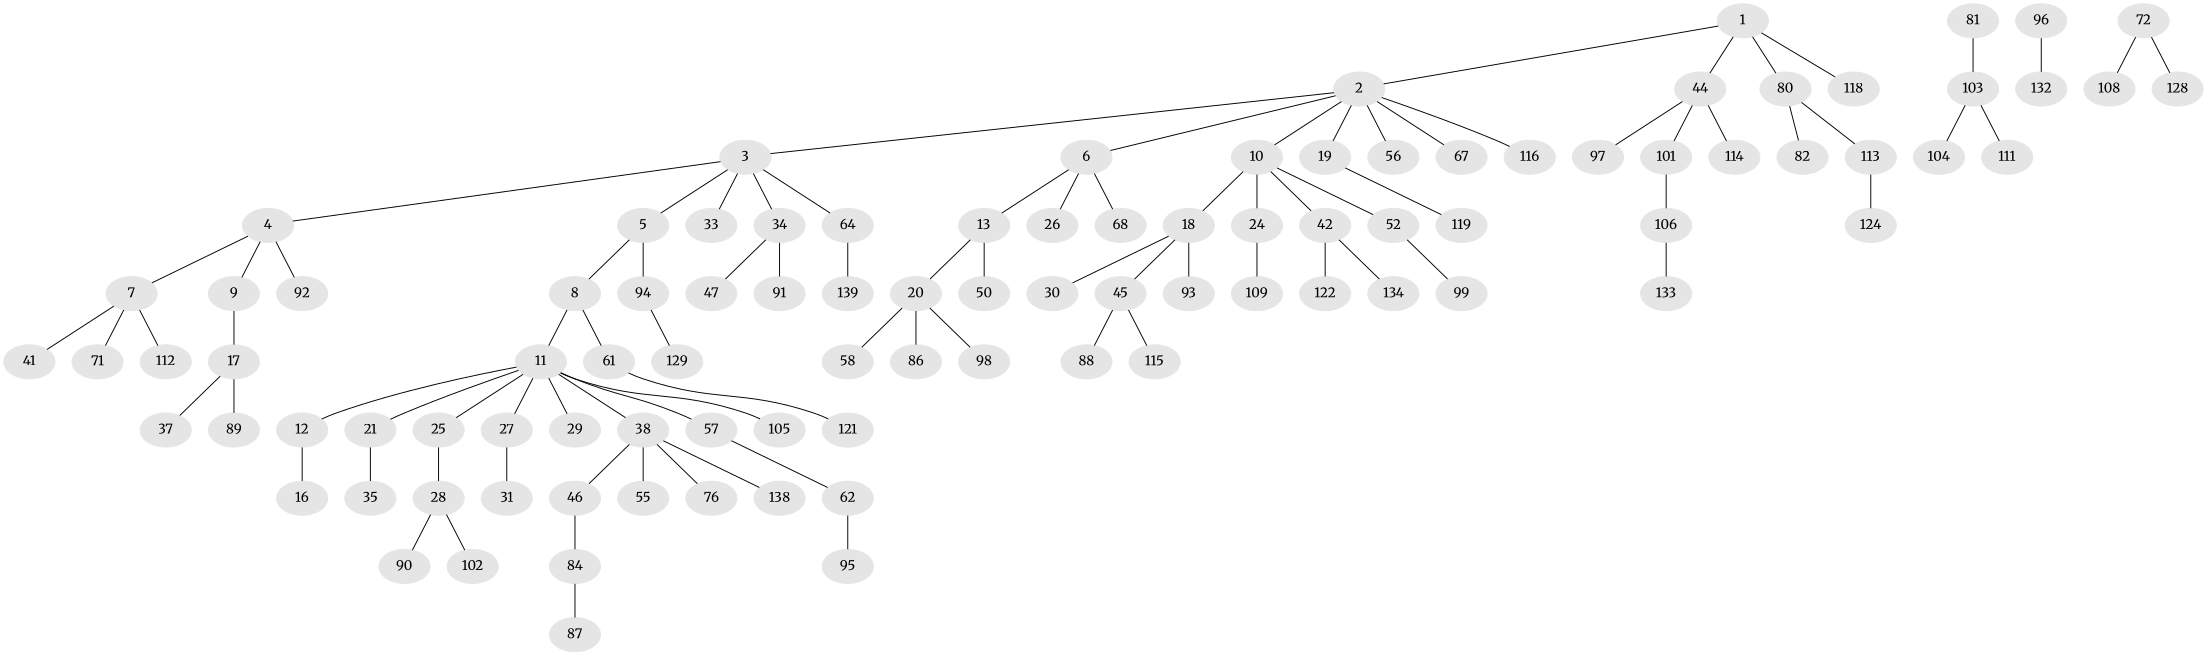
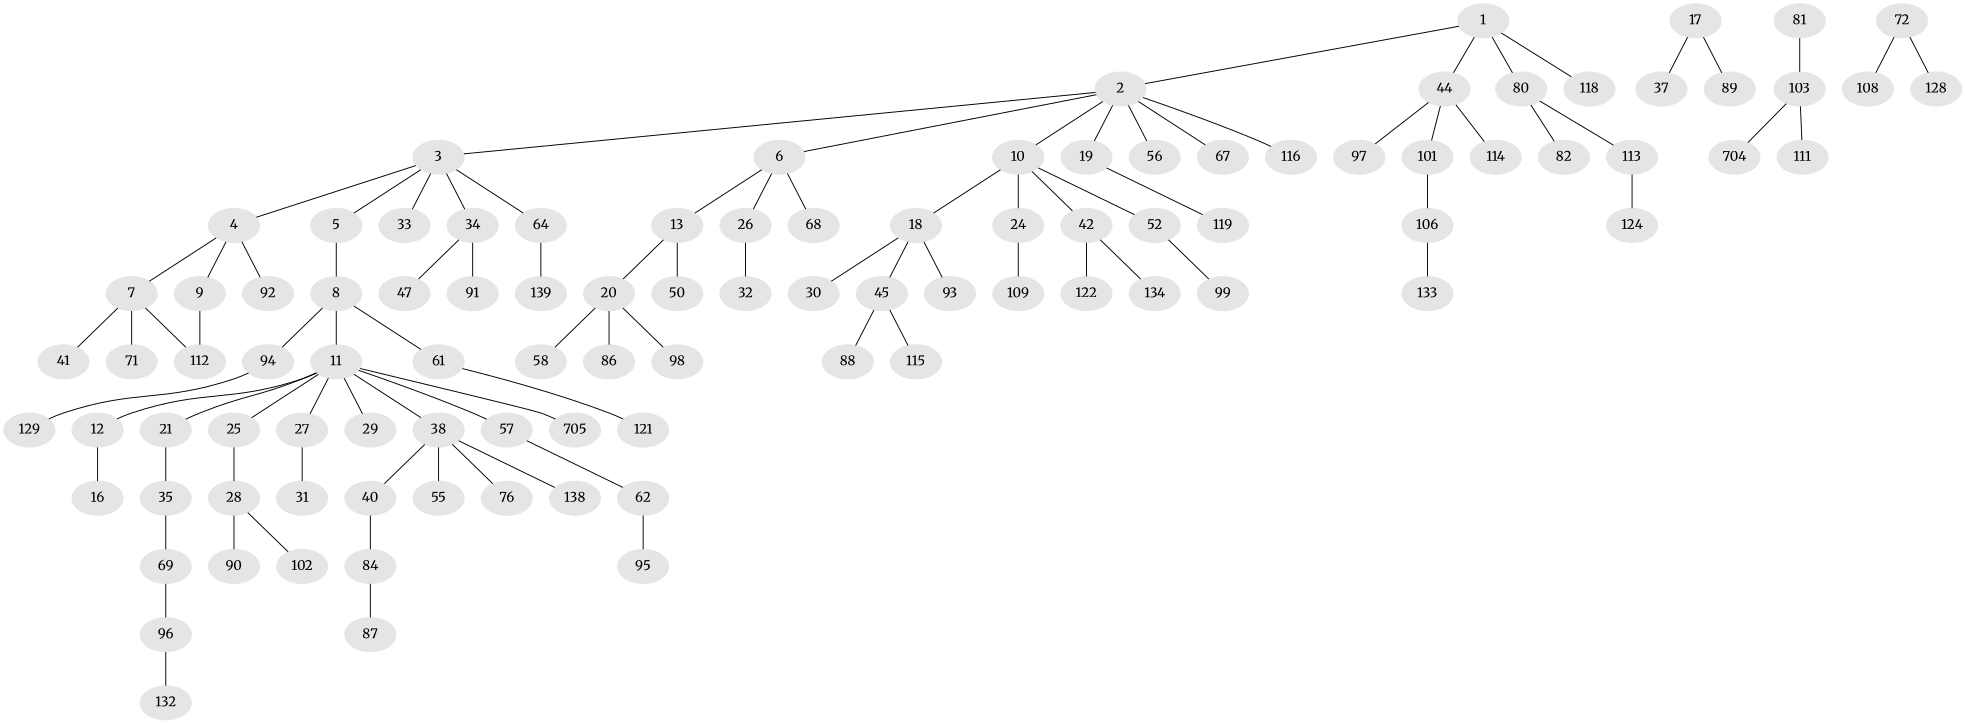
(1939, 157) -> (1734, 157)
(643, 260) -> (302, 328)
none -> (745, 294)
(234, 328) -> (200, 328)
(780, 430) -> (575, 430)
(575, 498) -> (370, 498)
none -> (166, 566)
